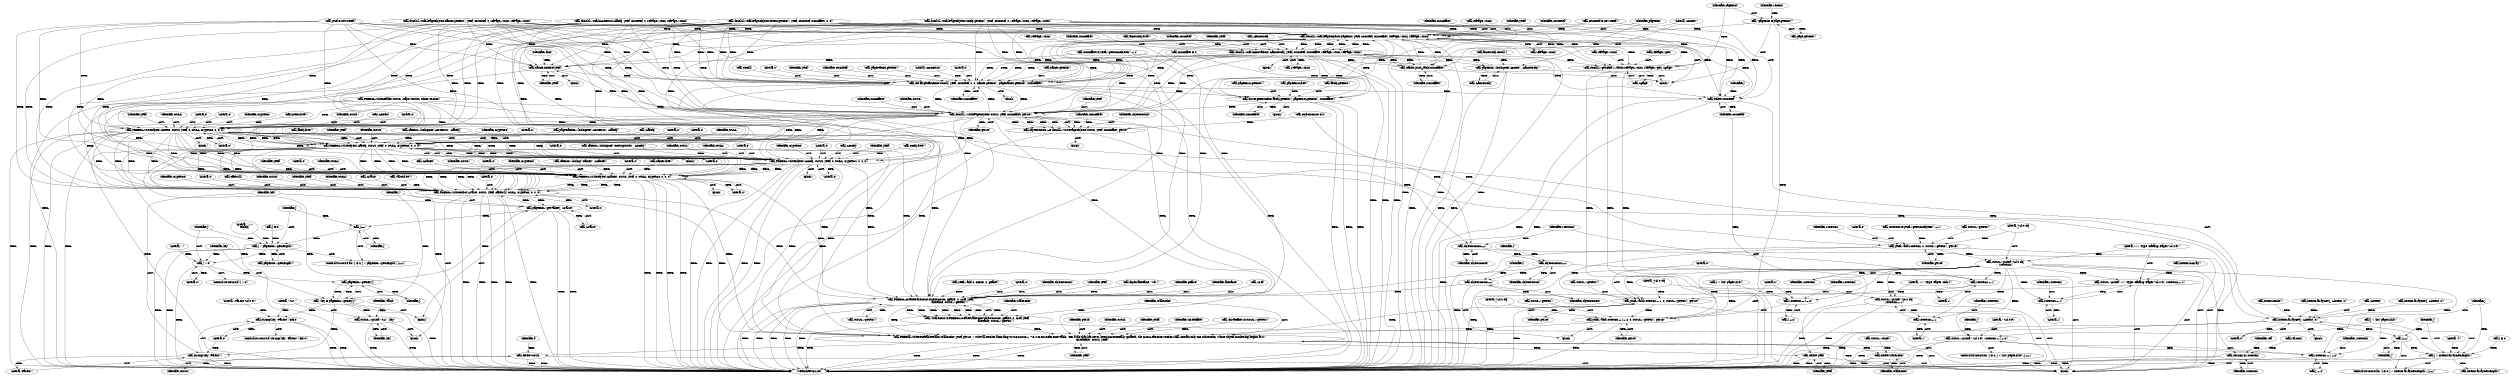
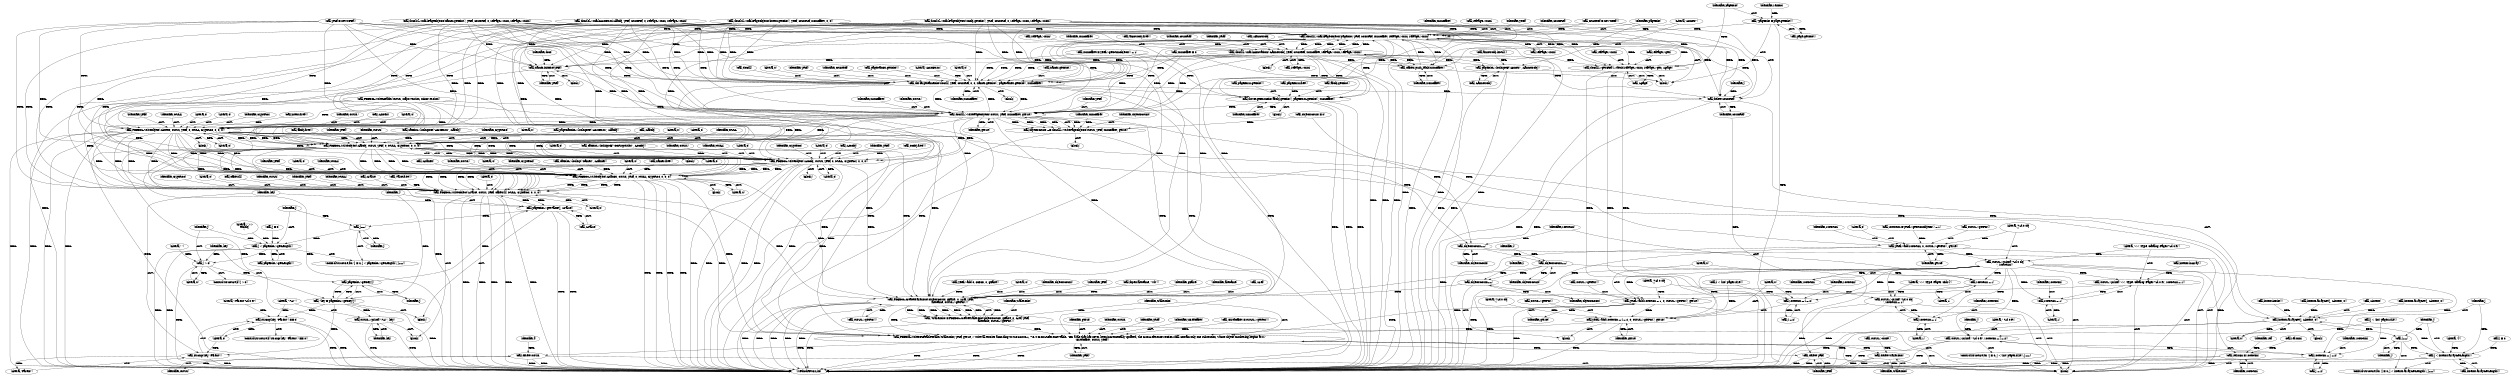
(1783, 185) -> (1783, 185)
(383, 301) -> none
(2439, 331) -> (2469, 363)
